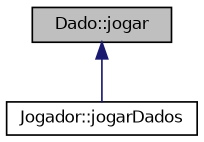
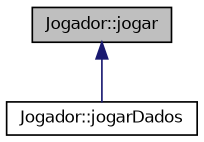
(102, 25) -> (102, 25)
